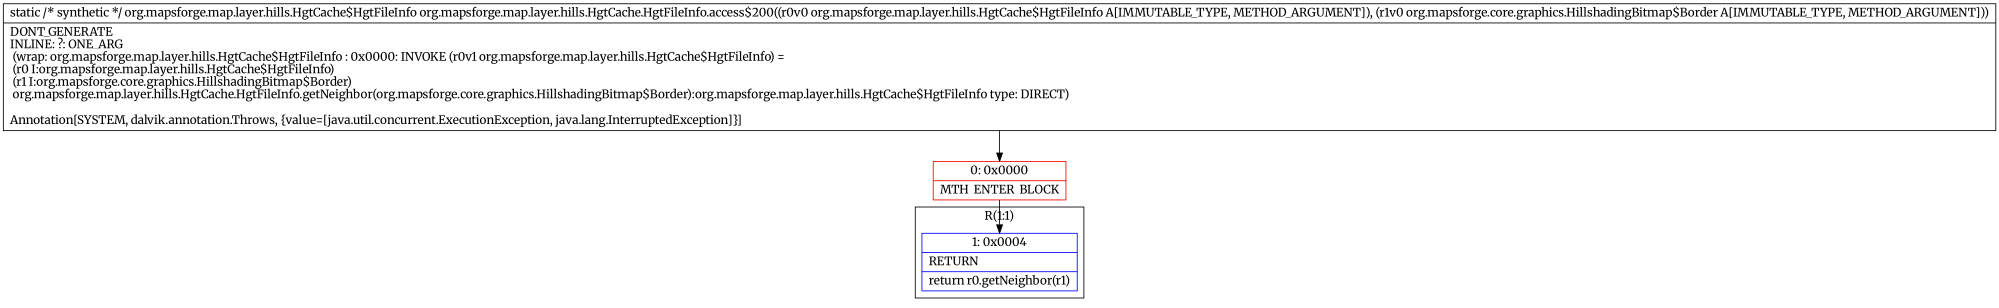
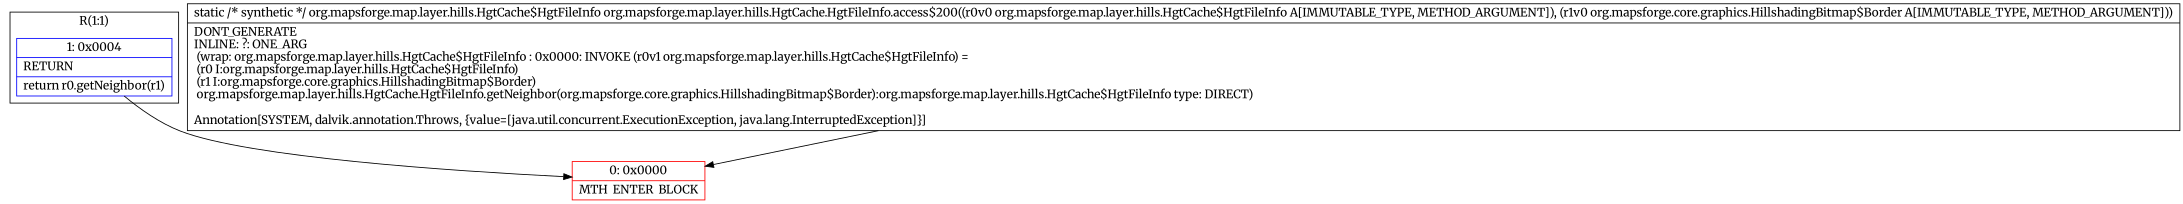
(1000, 212) -> (338, 160)
